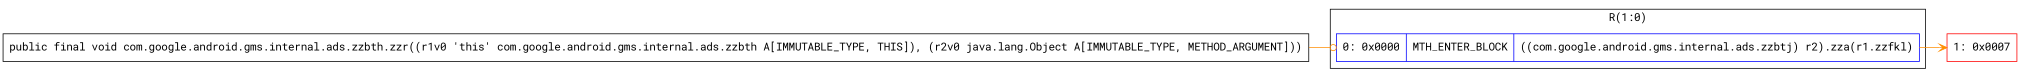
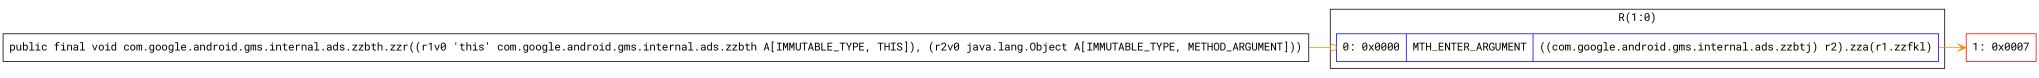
(1460, 47) -> (1470, 47)
